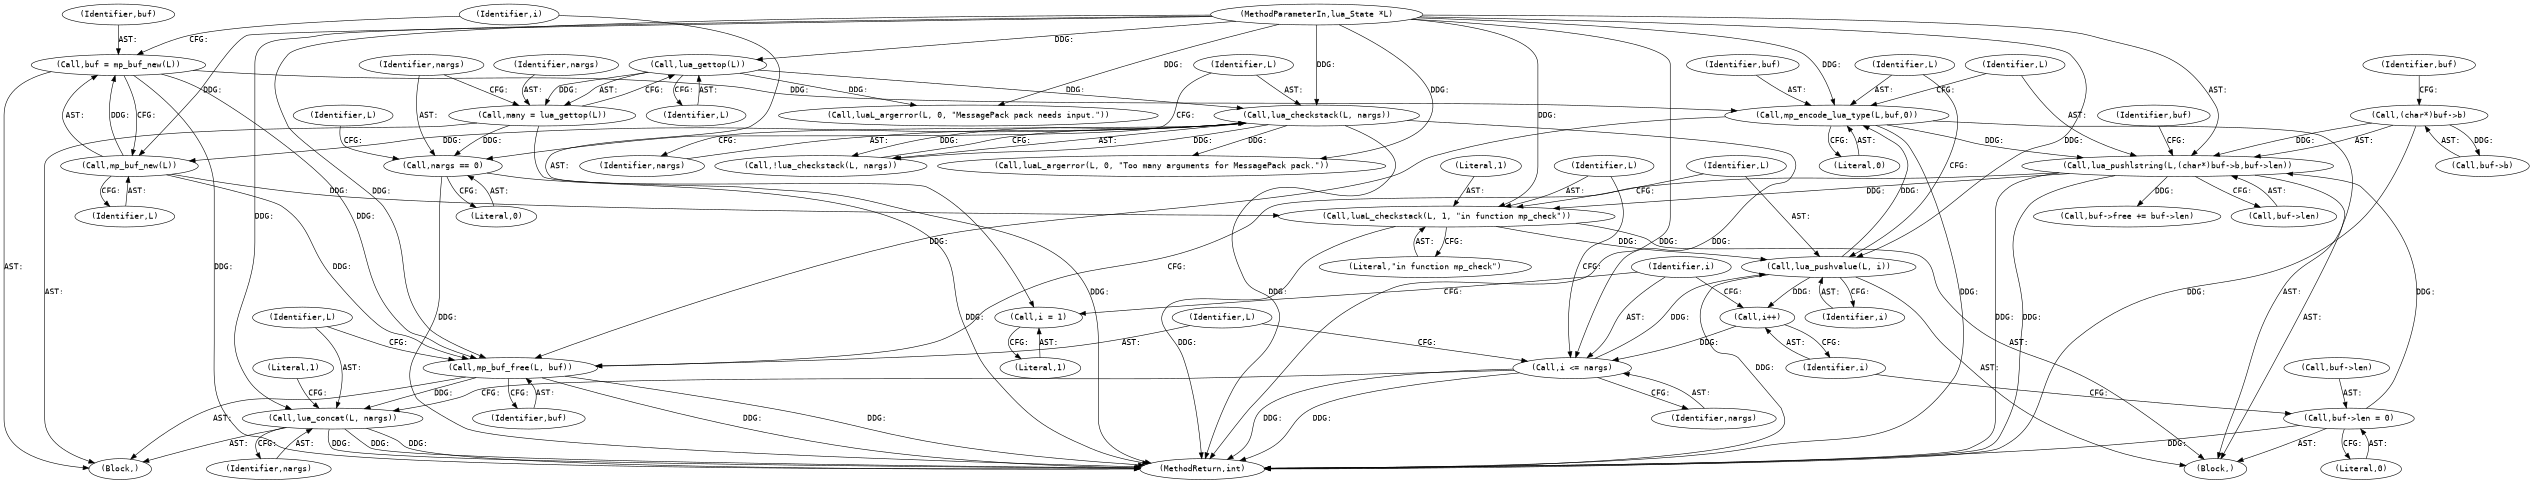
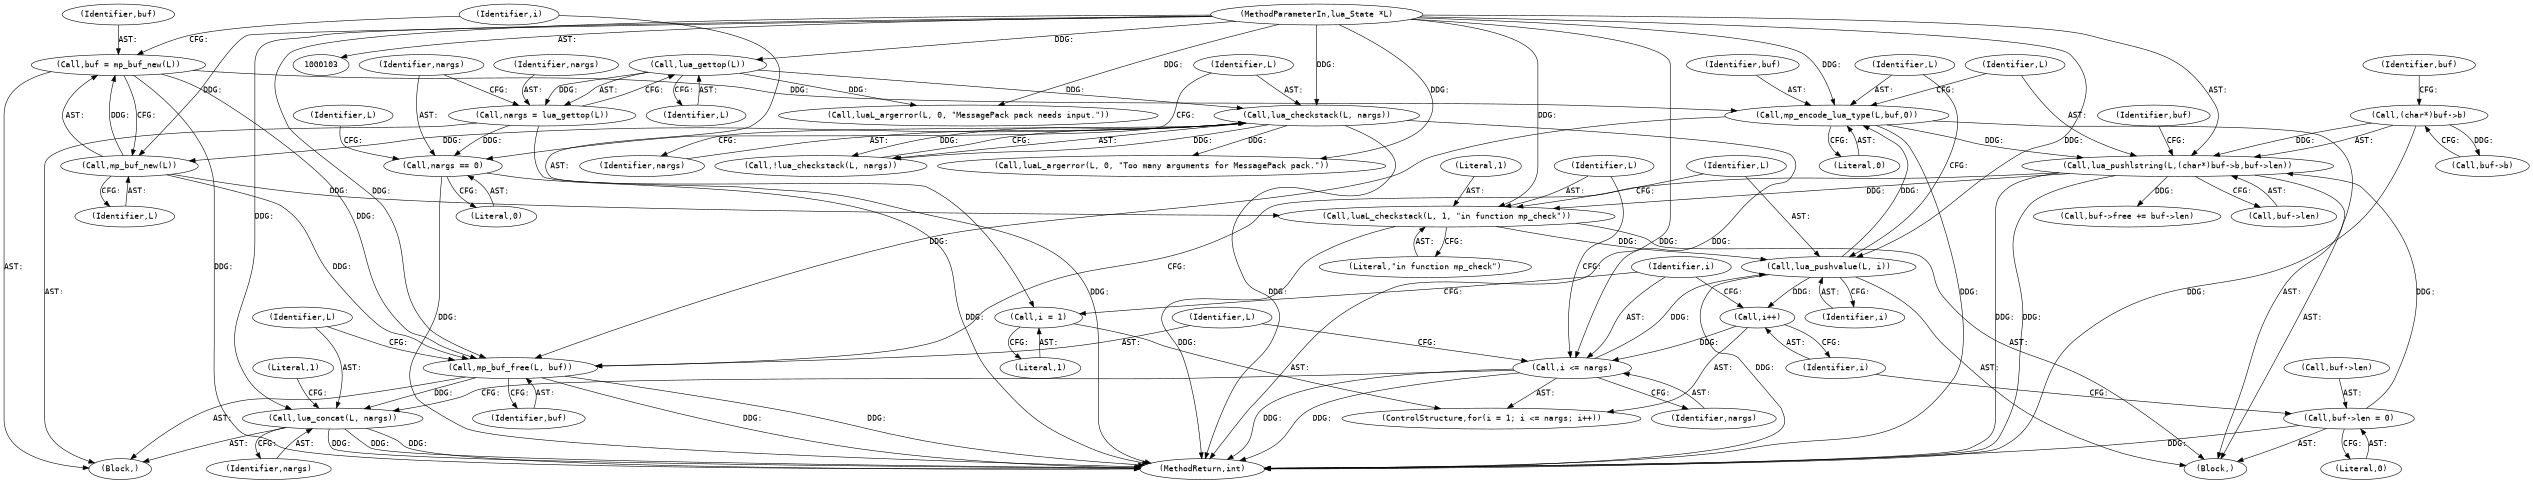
none -> (321, 65)
(542, 116) -> (542, 116)
(2453, 141) -> (2453, 141)
none -> (1491, 419)
